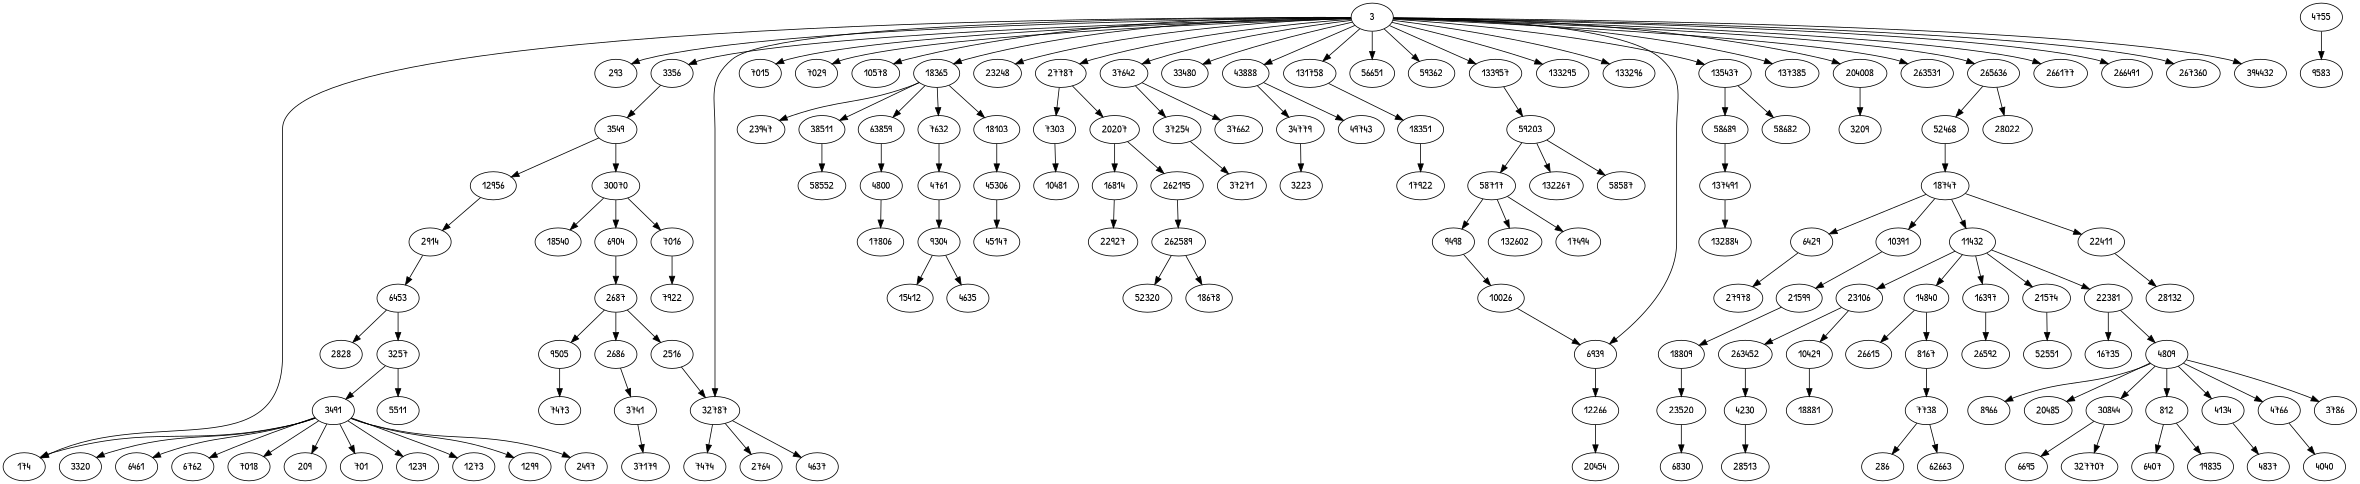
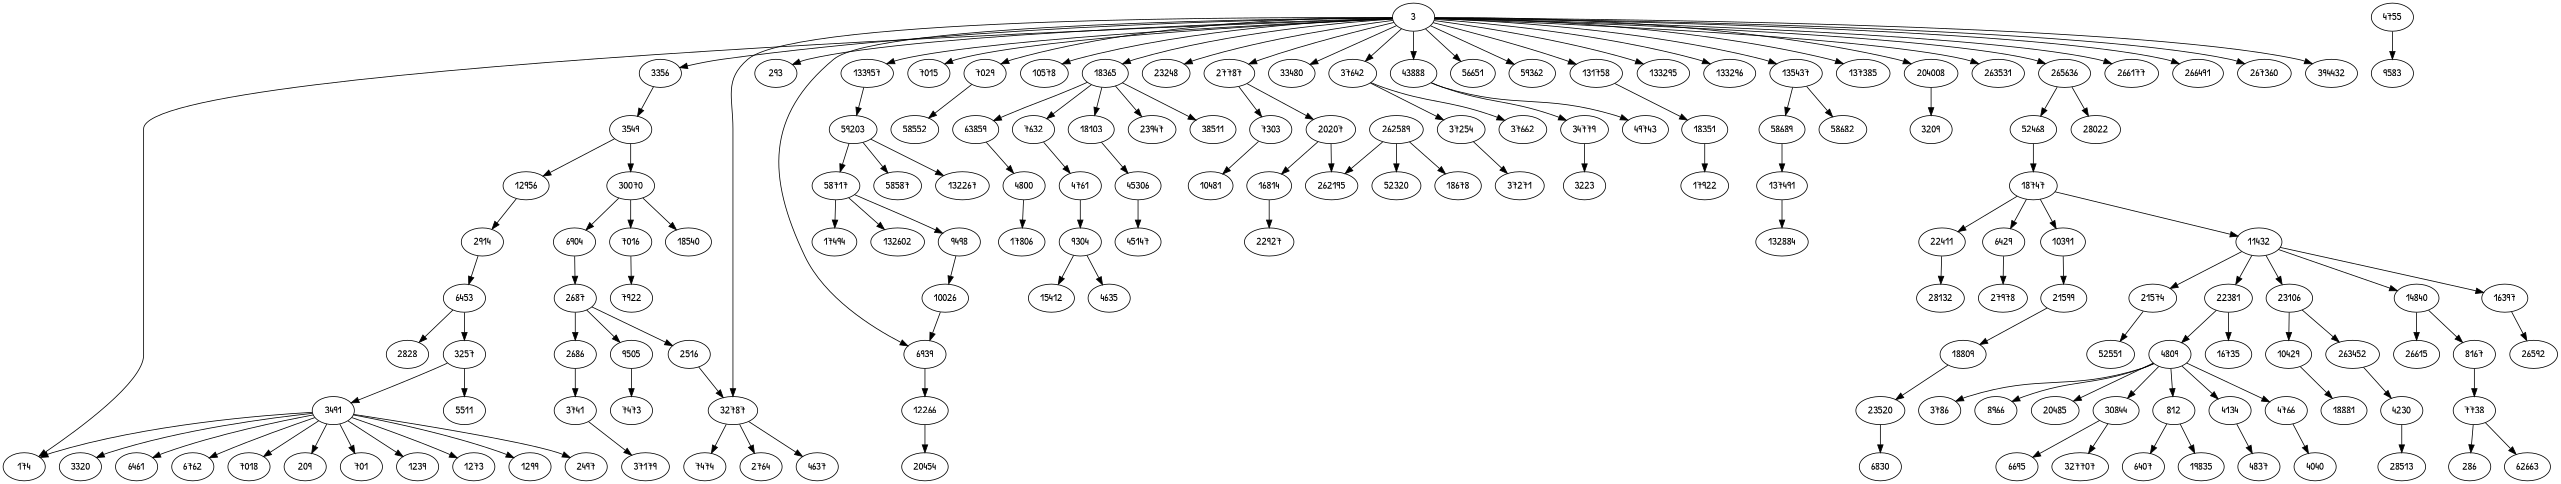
(822, 154) -> (953, 99)
(1178, 210) -> (1367, 155)
